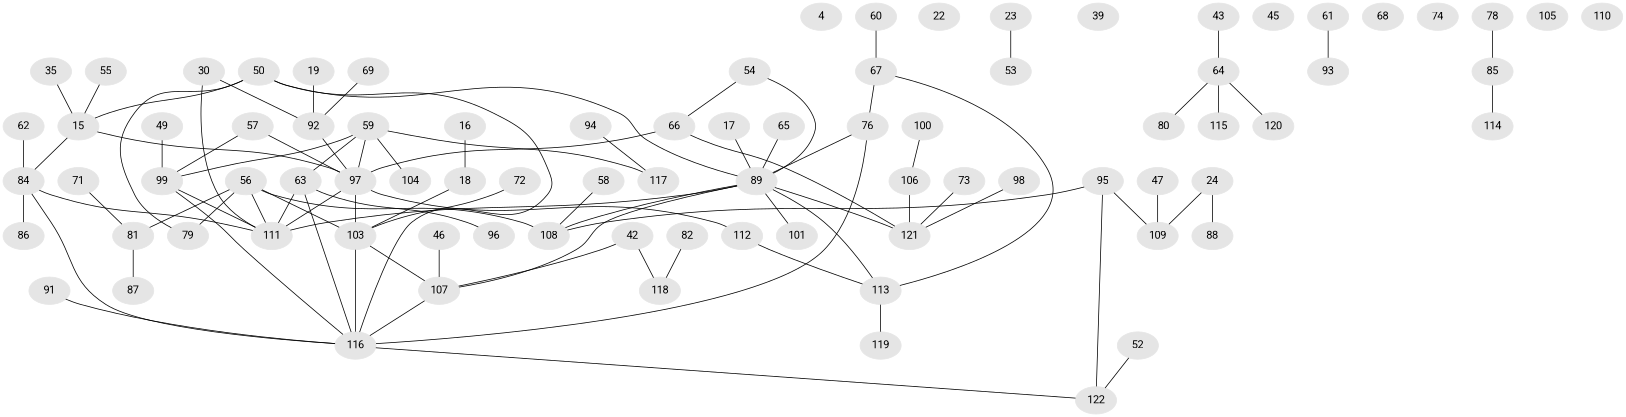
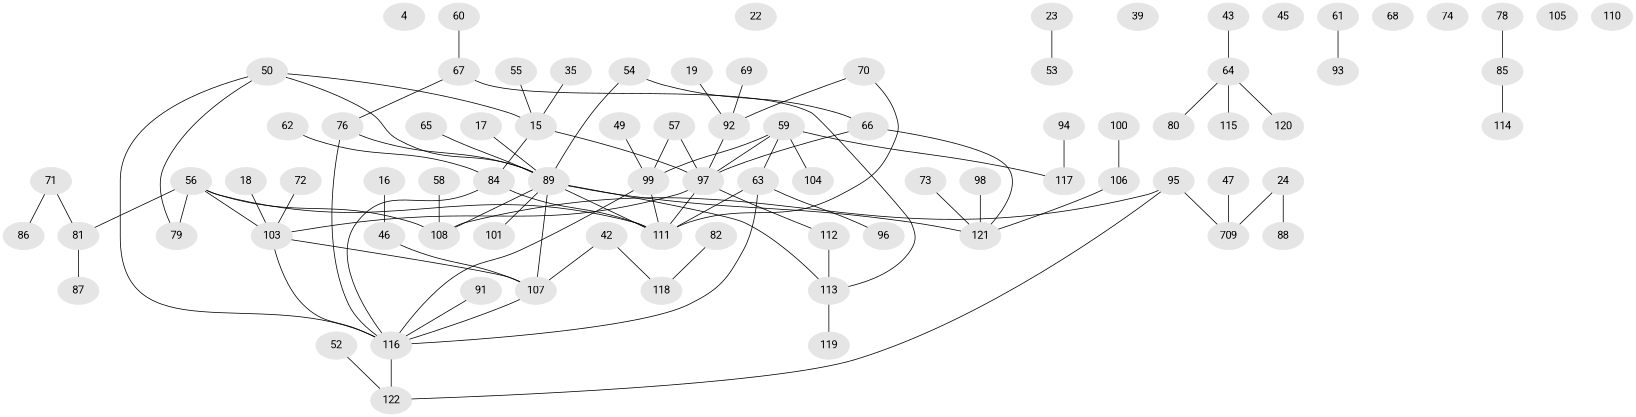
(204, 72) -> (864, 72)
(465, 157) -> (384, 209)
(24, 209) -> (37, 209)
(1158, 236) -> (1228, 236)
